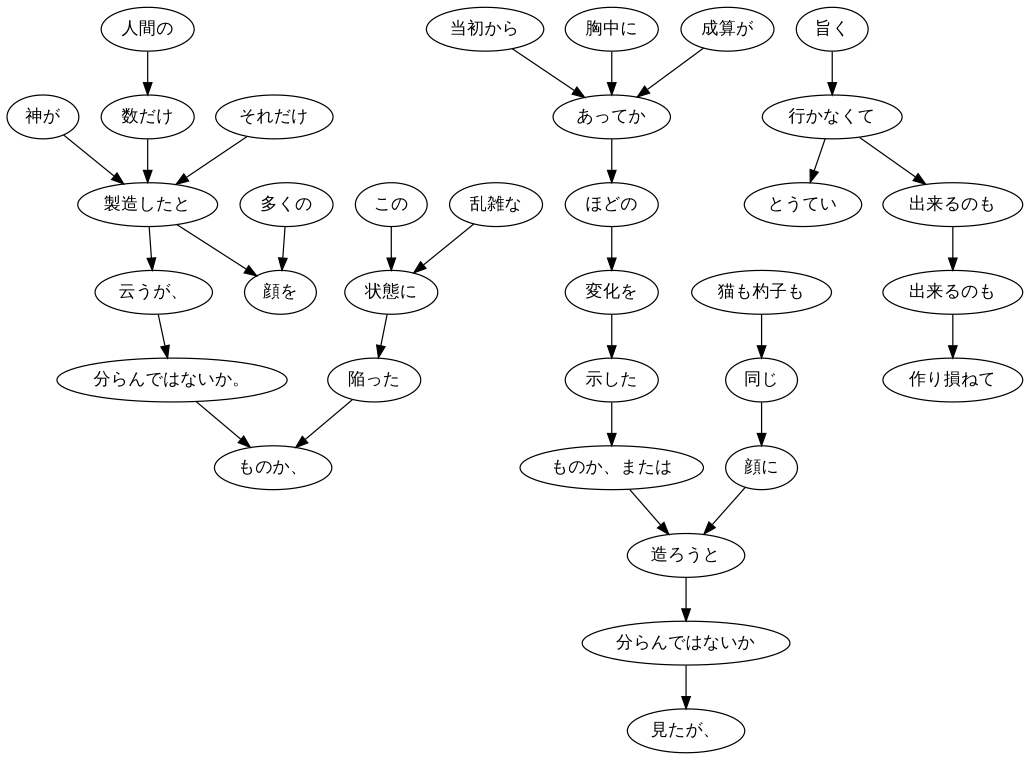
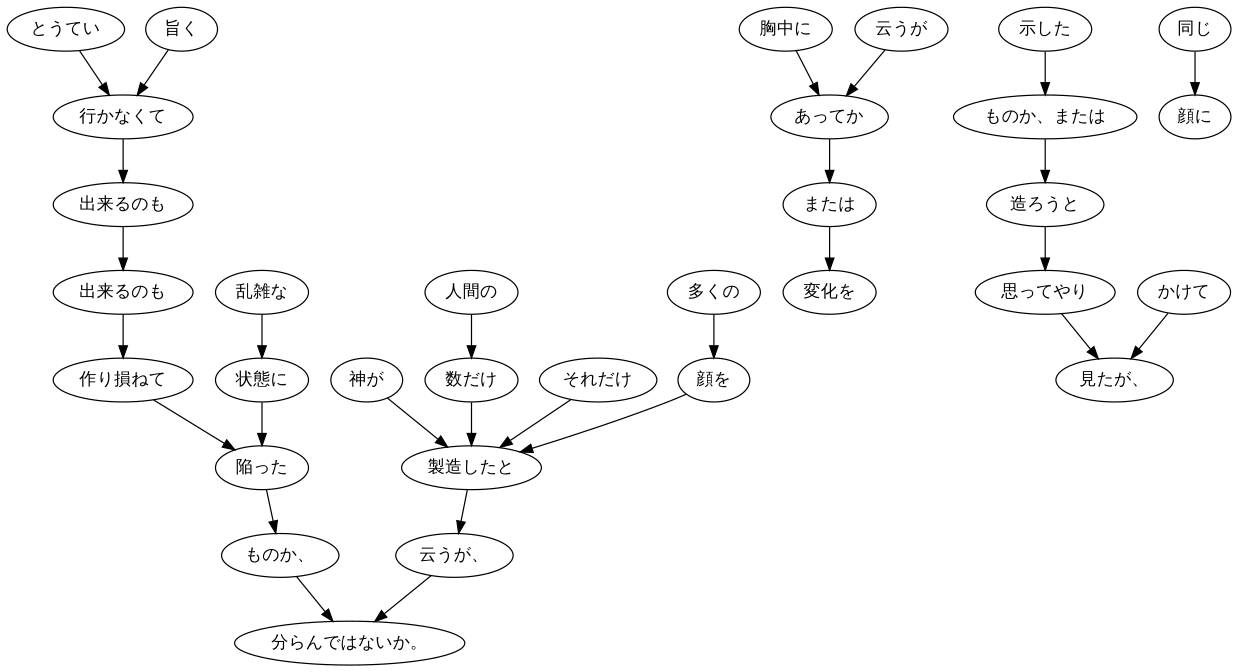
(485, 29) -> none
(727, 29) -> (901, 29)
(820, 155) -> (91, 68)
(391, 205) -> none
(612, 205) -> (830, 205)
(211, 247) -> (610, 423)
(762, 292) -> none
none -> (1184, 292)
(612, 330) -> none
(219, 421) -> (311, 594)
none -> (189, 422)
(729, 506) -> none
(686, 643) -> (1045, 292)
